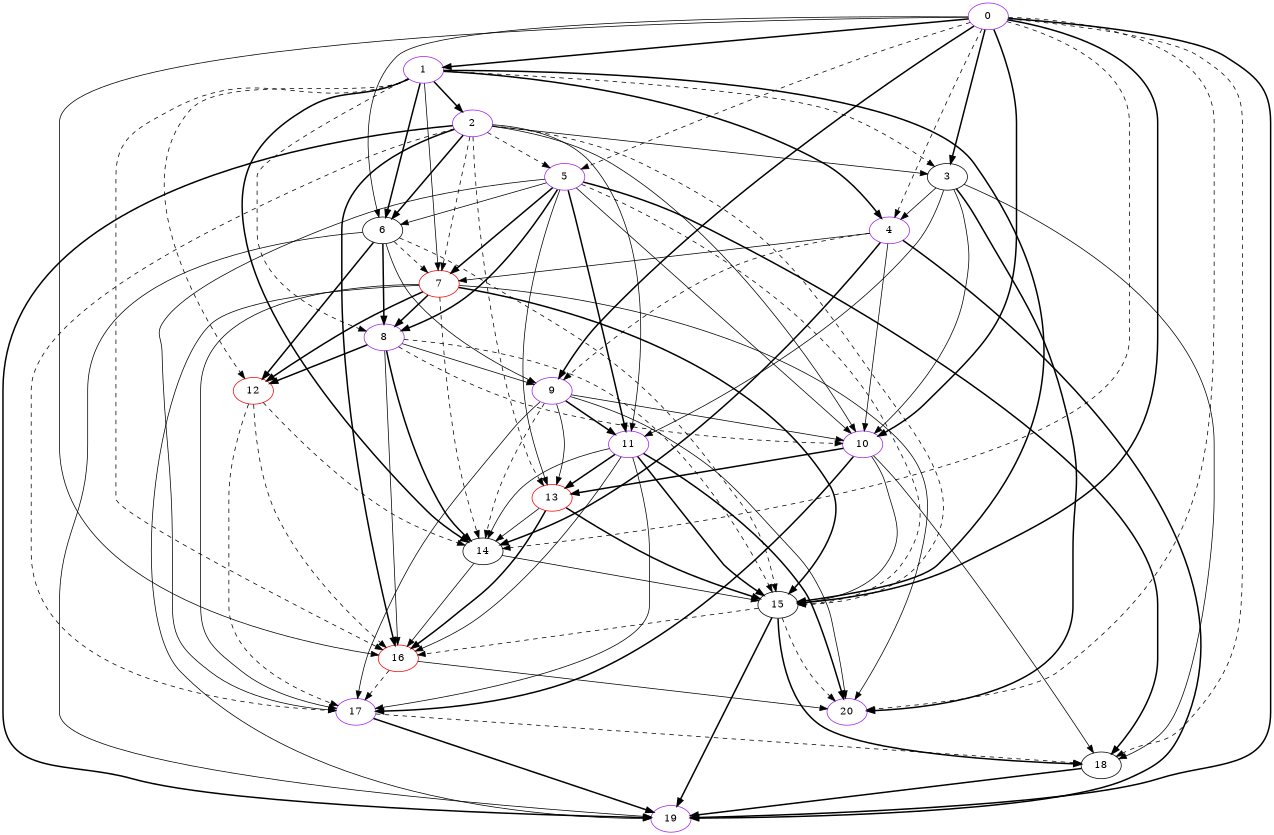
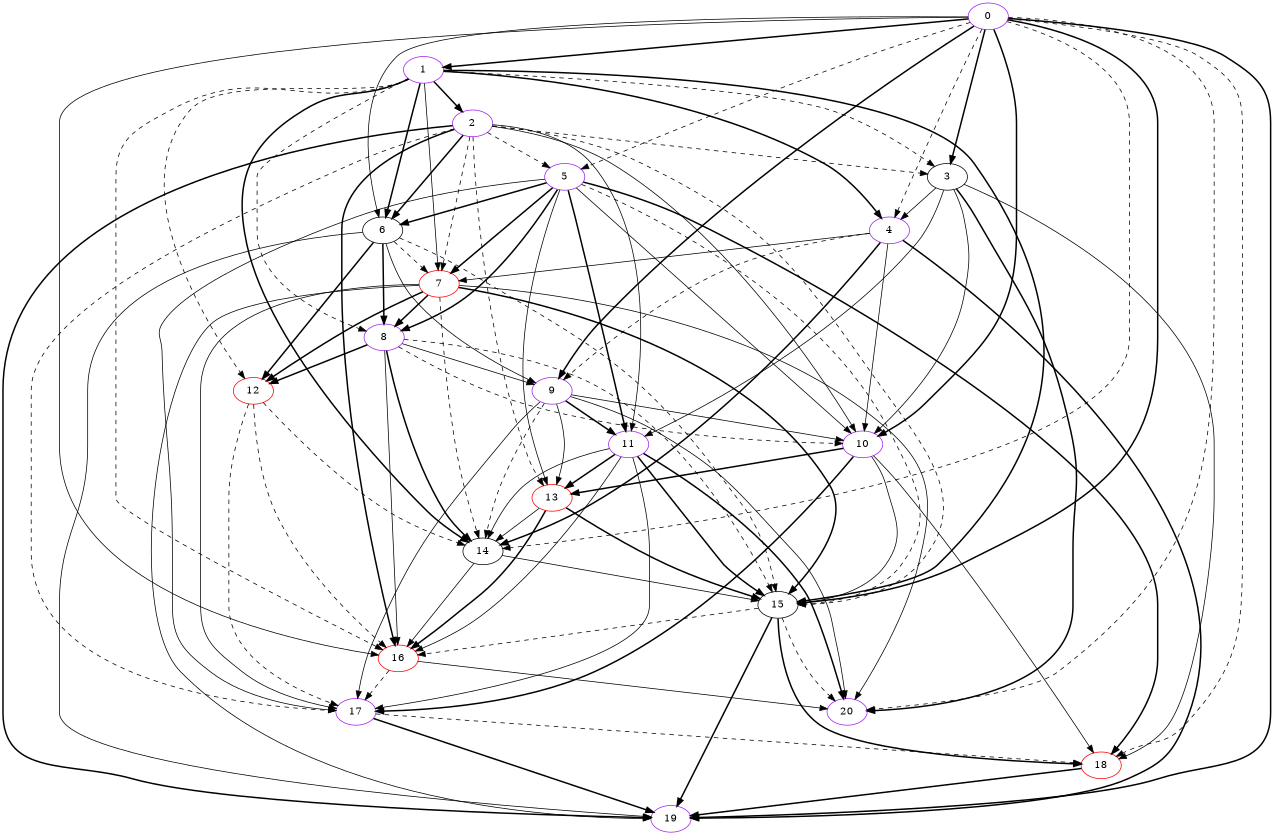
(706, 150) -> (706, 150)
(484, 201) -> (484, 201)
(1101, 765) -> (1101, 765)
